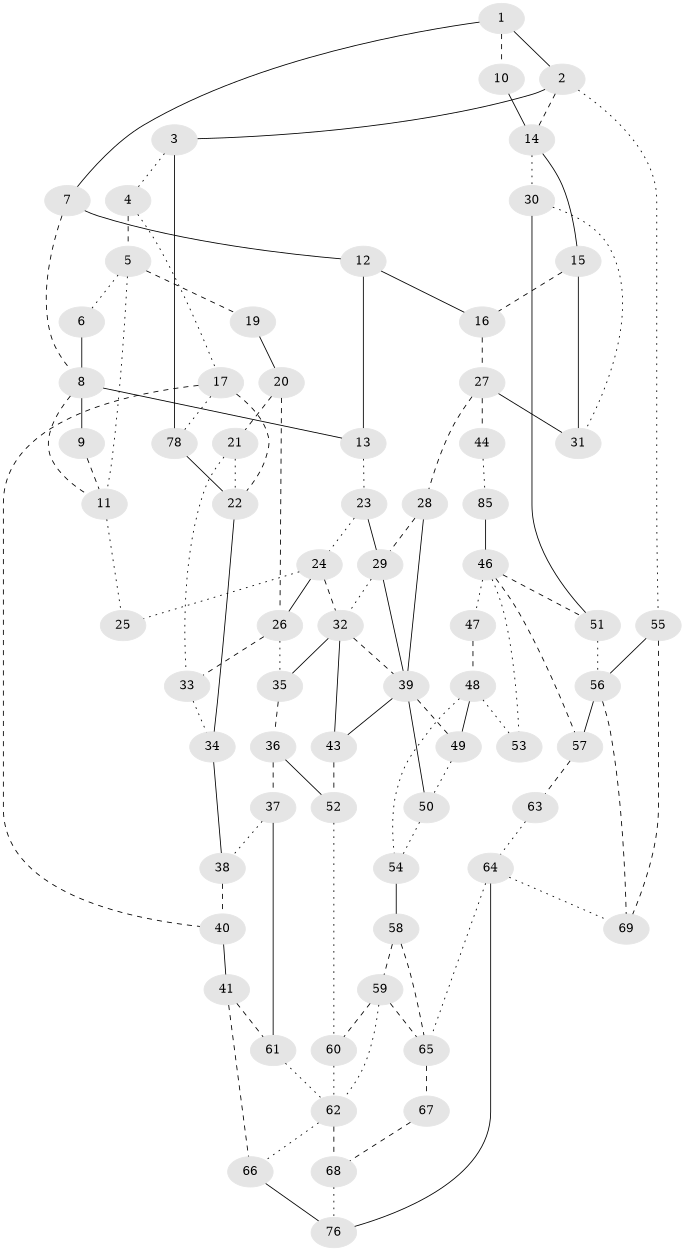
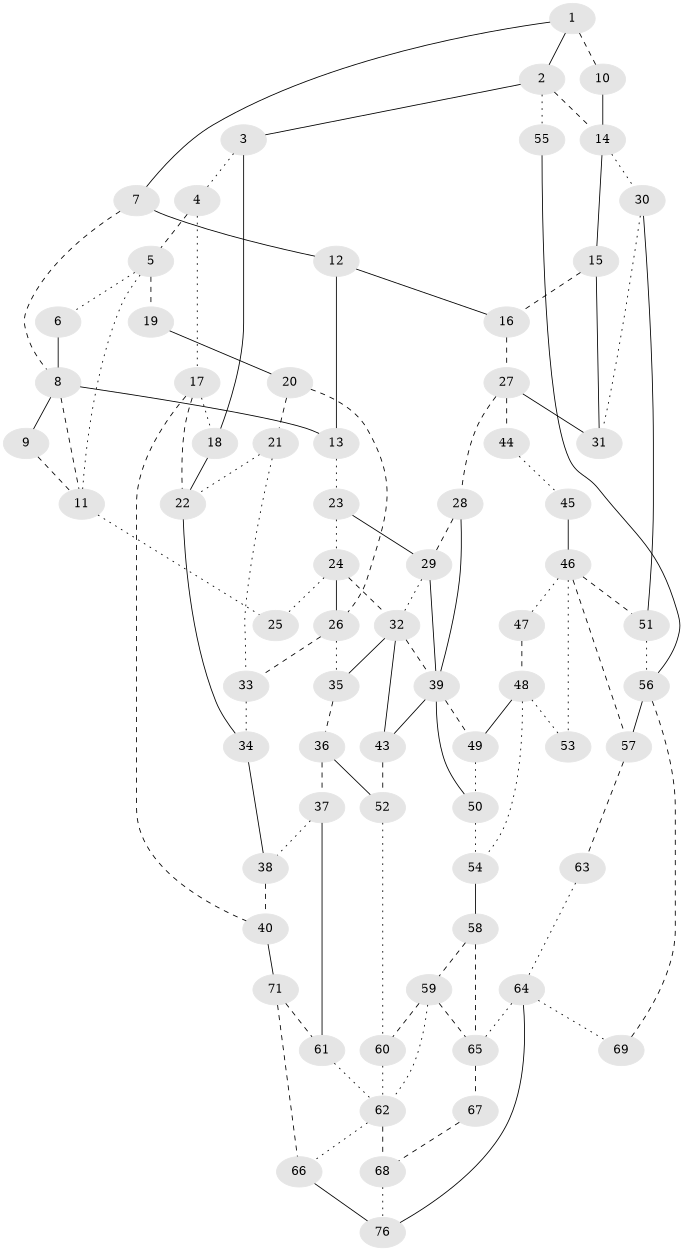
(175, 443) -> (215, 443)
(486, 504) -> (568, 504)
(658, 779) -> none
(227, 990) -> (276, 990)
